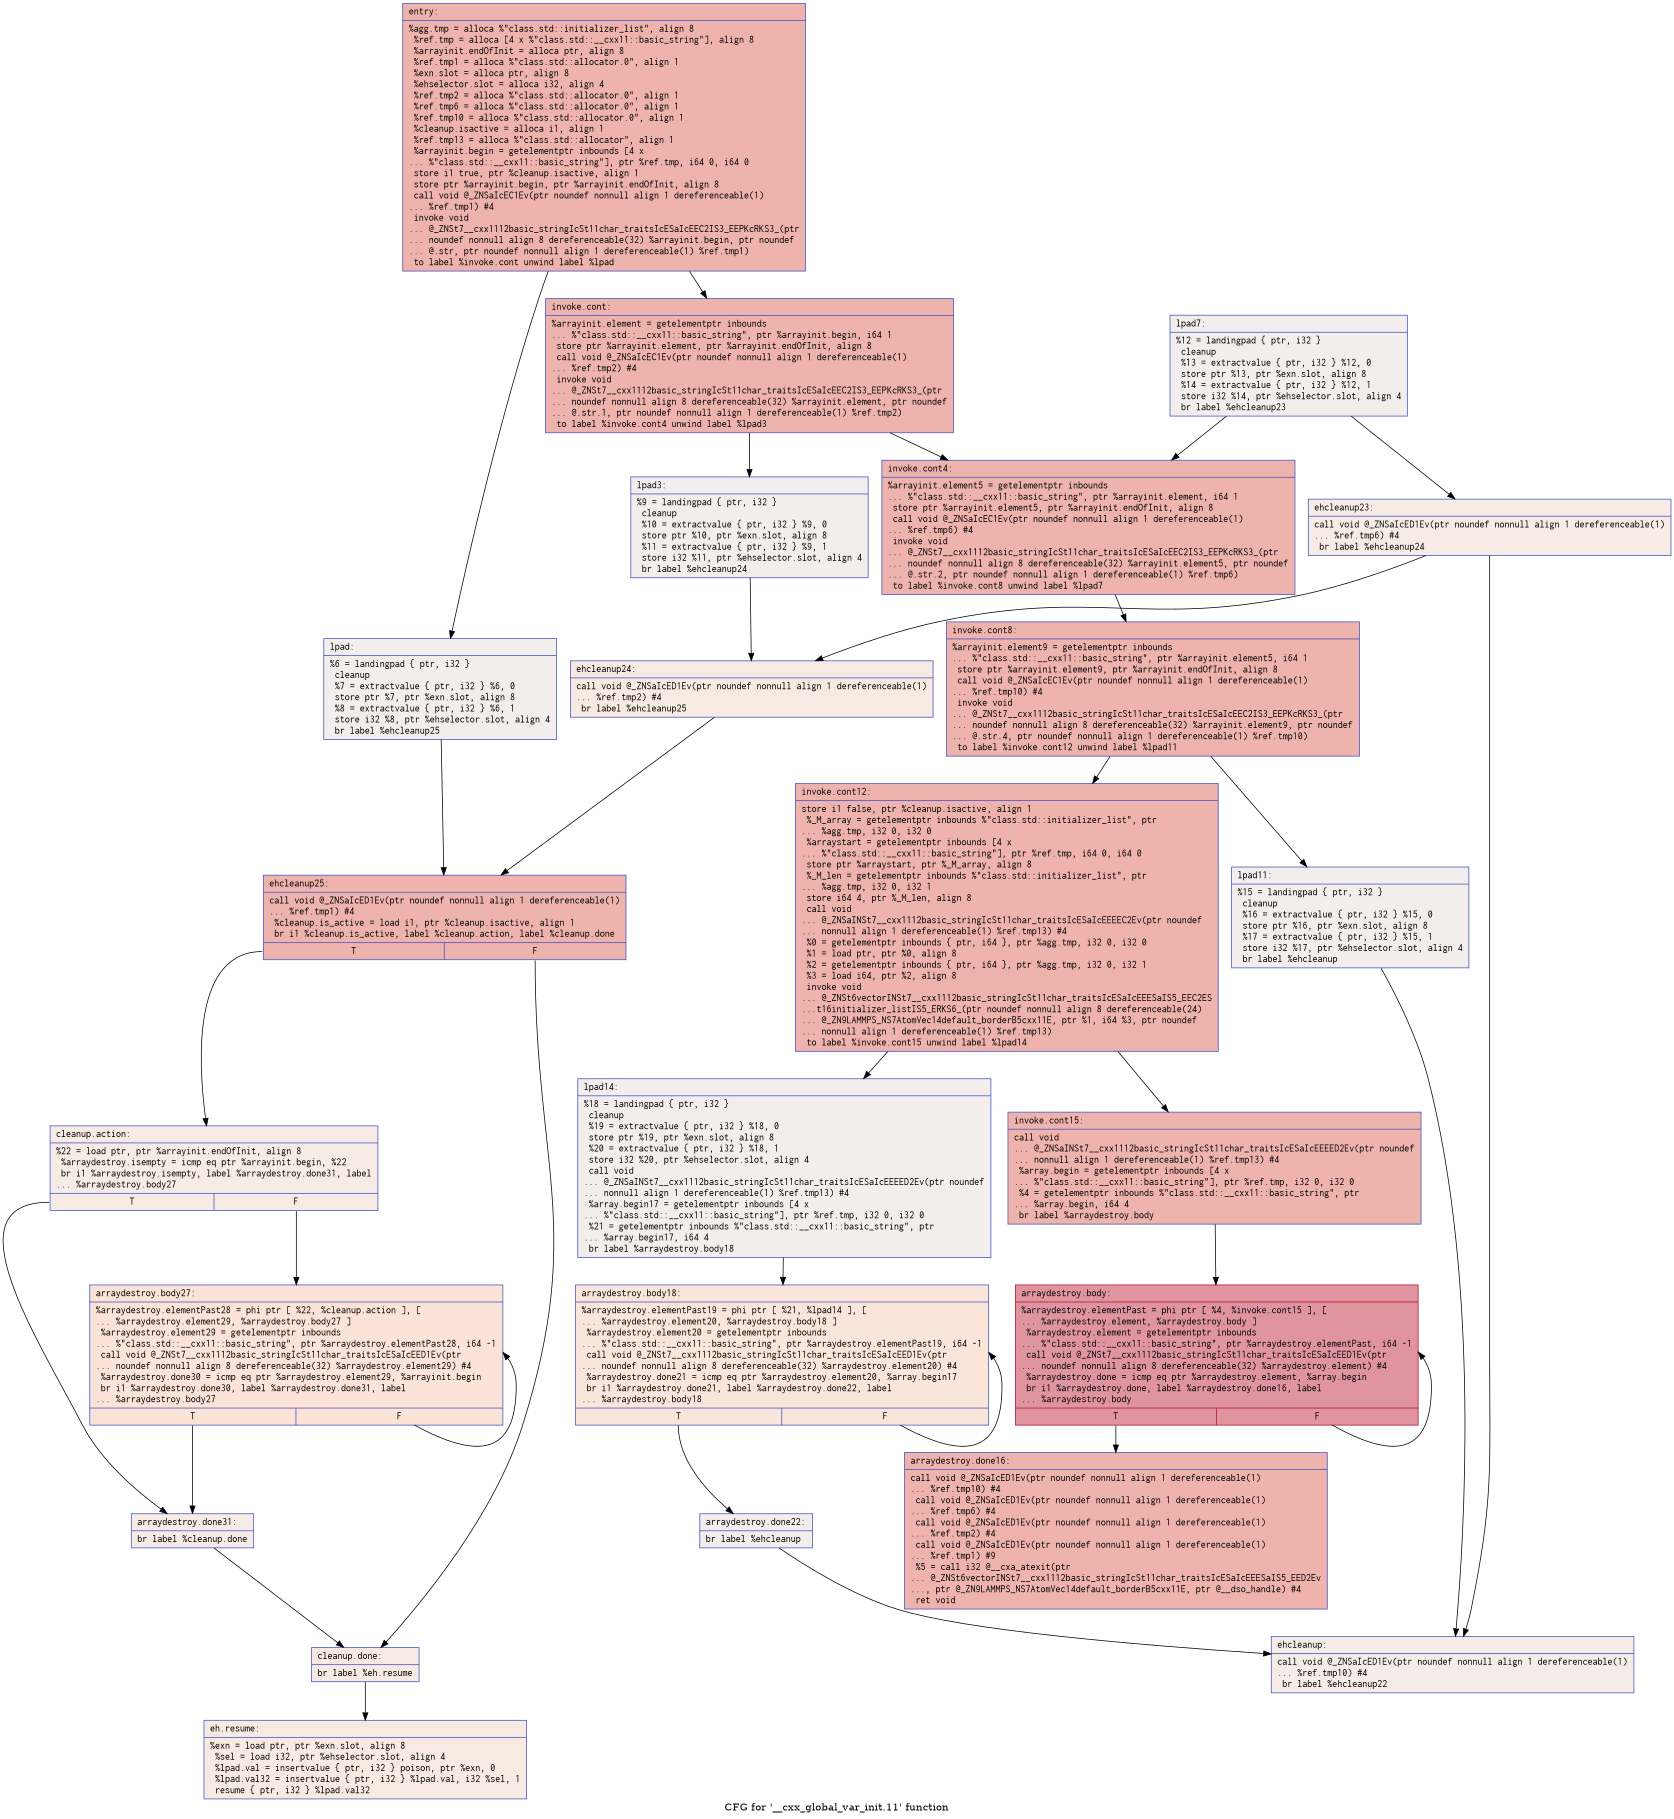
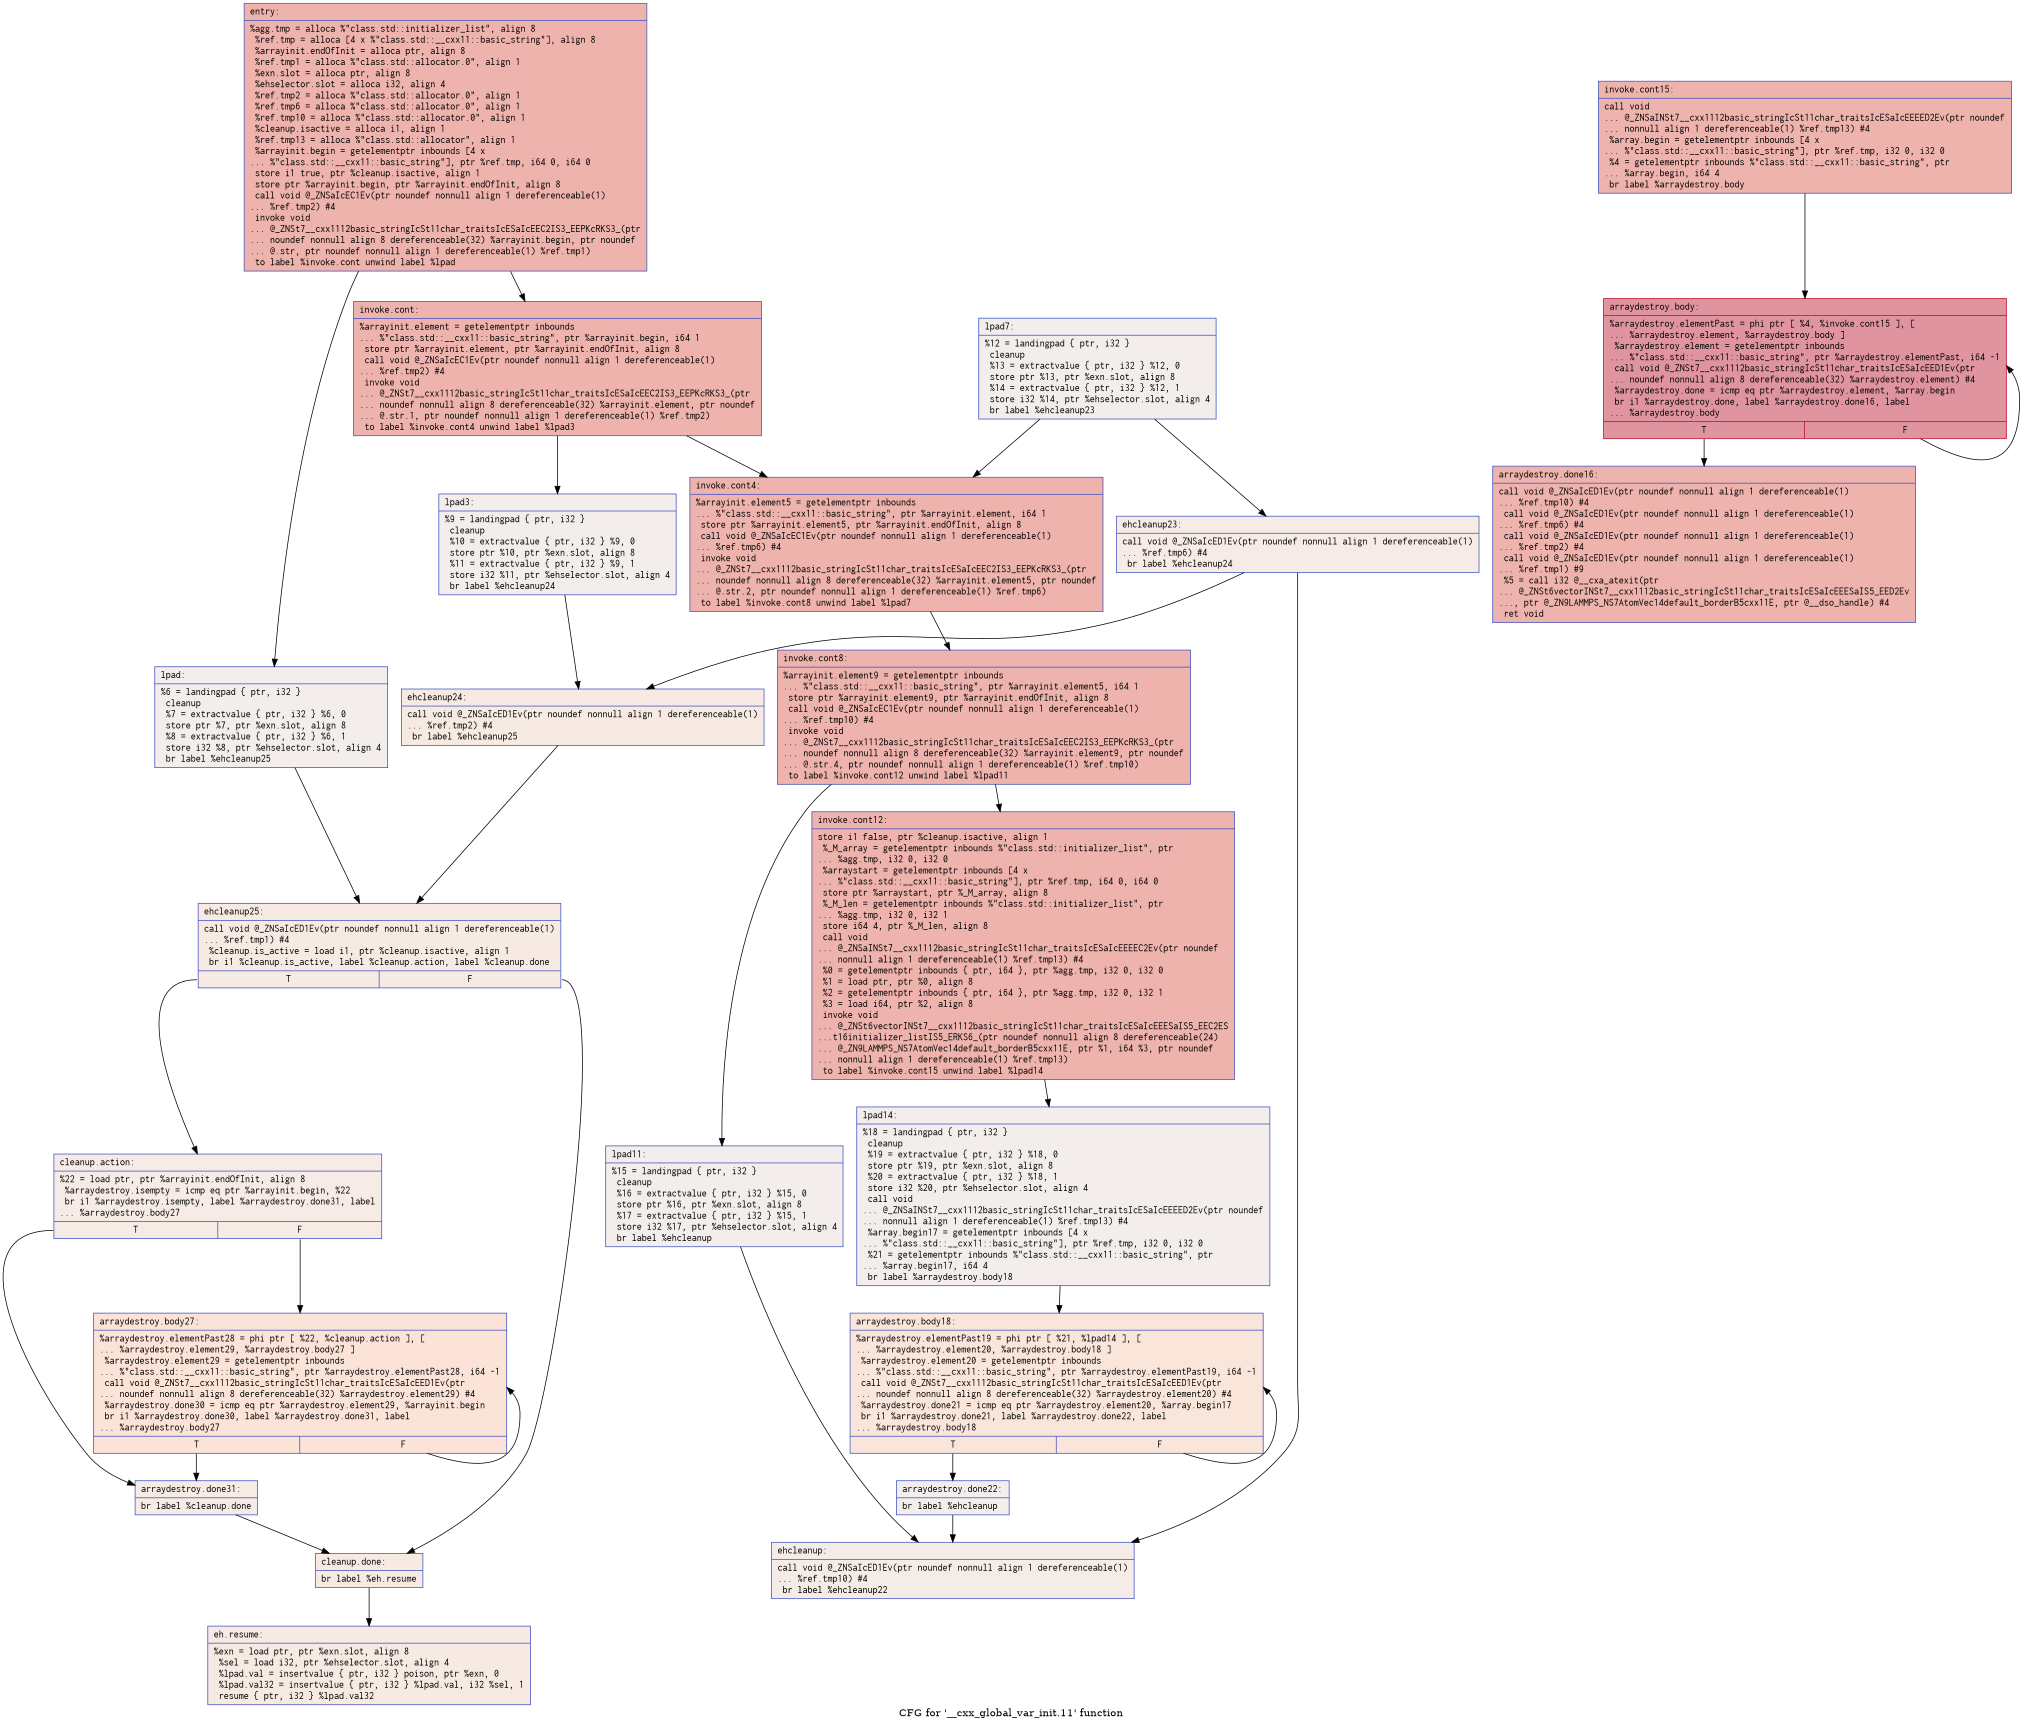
(451, 207) -> (293, 207)
(445, 917) -> (379, 946)
(1141, 1079) -> none
